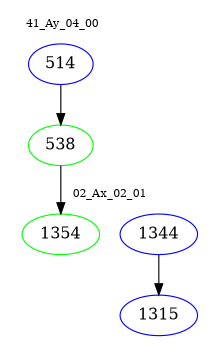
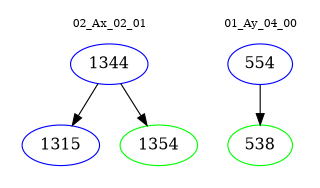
(63, 24) -> (261, 24)
(61, 64) -> (260, 64)
(61, 190) -> (131, 100)
